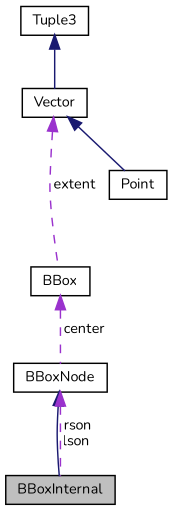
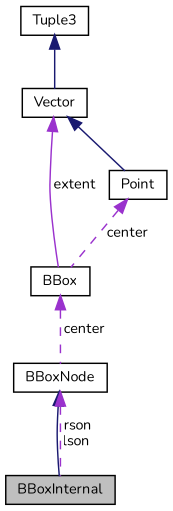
(50, 200) -> (50, 200)
none -> (94, 239)
